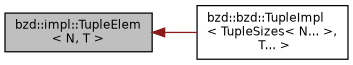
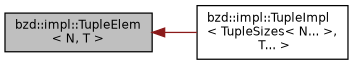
(273, 32) -> (273, 32)
